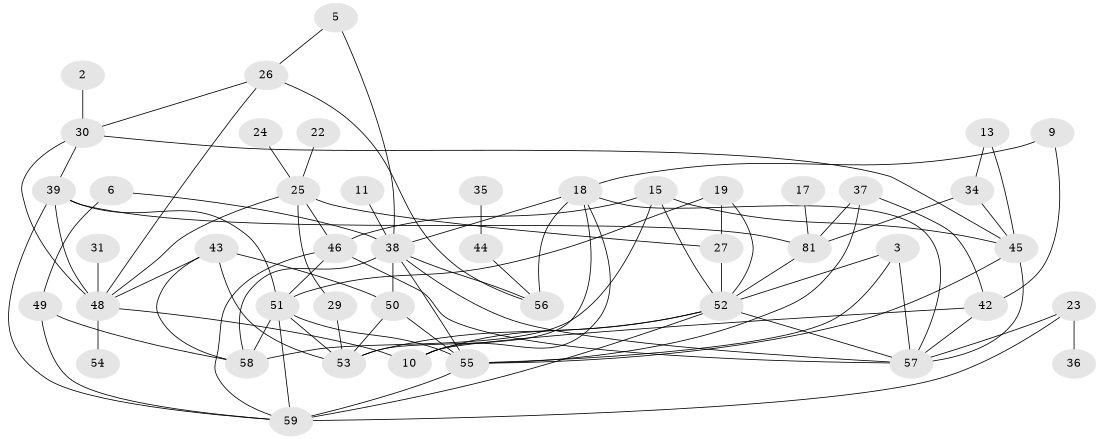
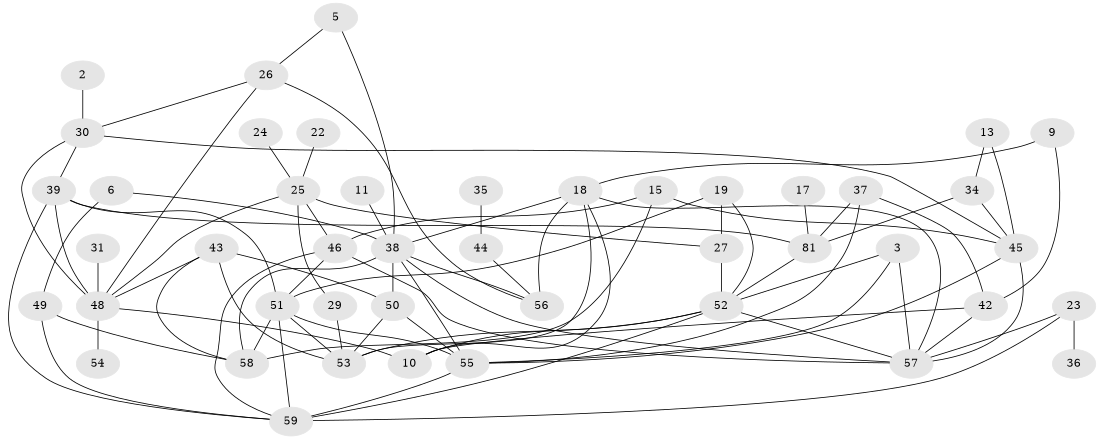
(685, 250) -> none
